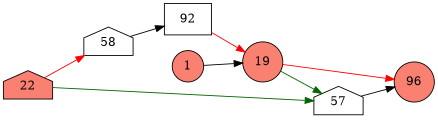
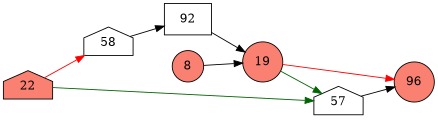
(225, 40) -> (225, 40)
(188, 66) -> (188, 66)
